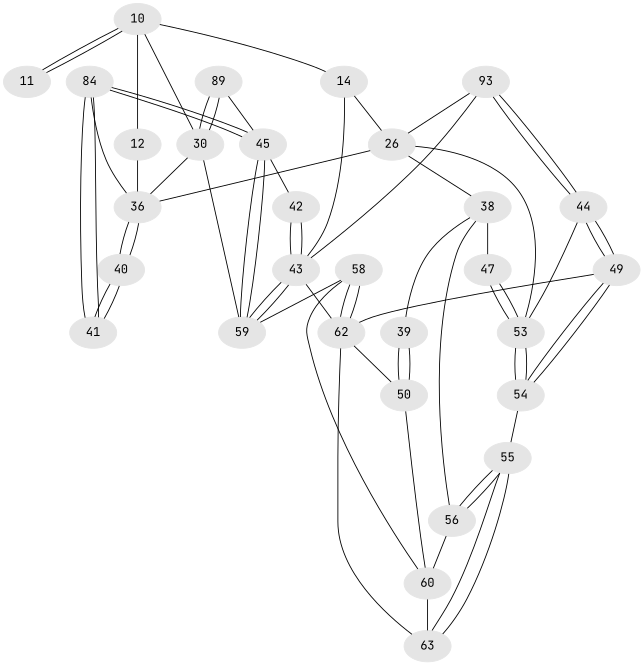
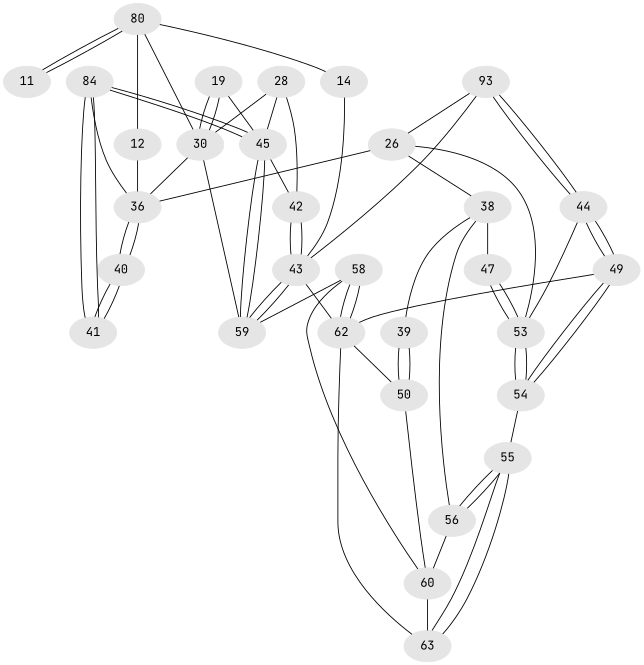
(138, 19) -> (138, 19)
(219, 82) -> (219, 82)
none -> (281, 82)
(368, 113) -> none
